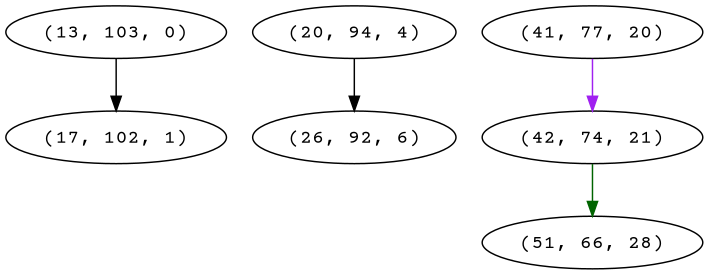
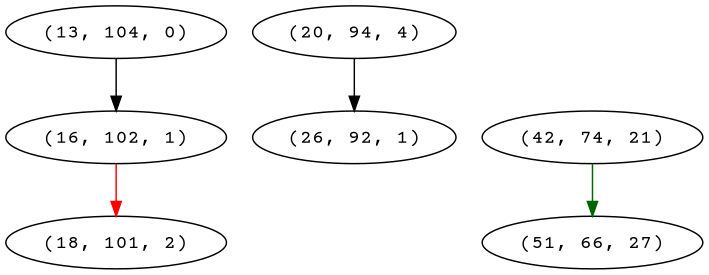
(116, 32) -> (116, 32)
(592, 32) -> none
(116, 137) -> (116, 137)
(354, 137) -> (354, 137)
none -> (116, 243)
(592, 243) -> (592, 243)
